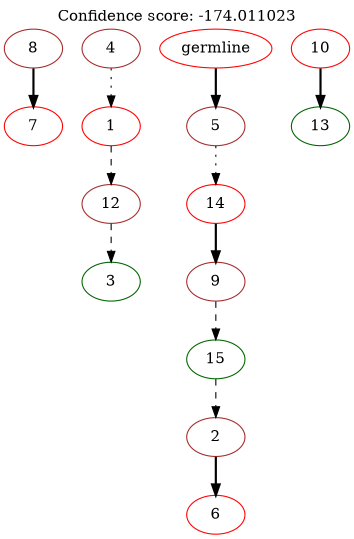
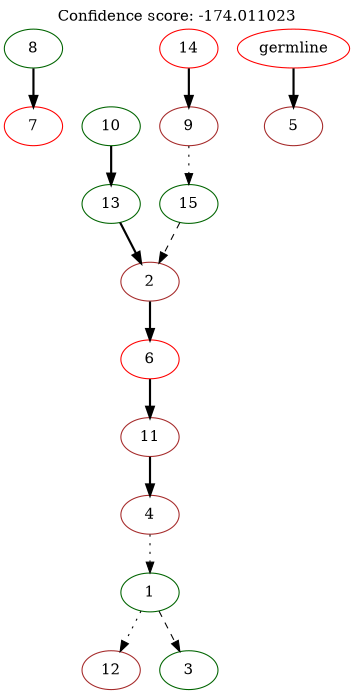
(33, 49) -> (33, 49)
(321, 49) -> (111, 126)
(111, 126) -> (150, 592)
(111, 160) -> (133, 626)
(216, 160) -> none
(111, 238) -> (167, 626)
none -> (128, 238)
(216, 315) -> (189, 160)
none -> (150, 437)
